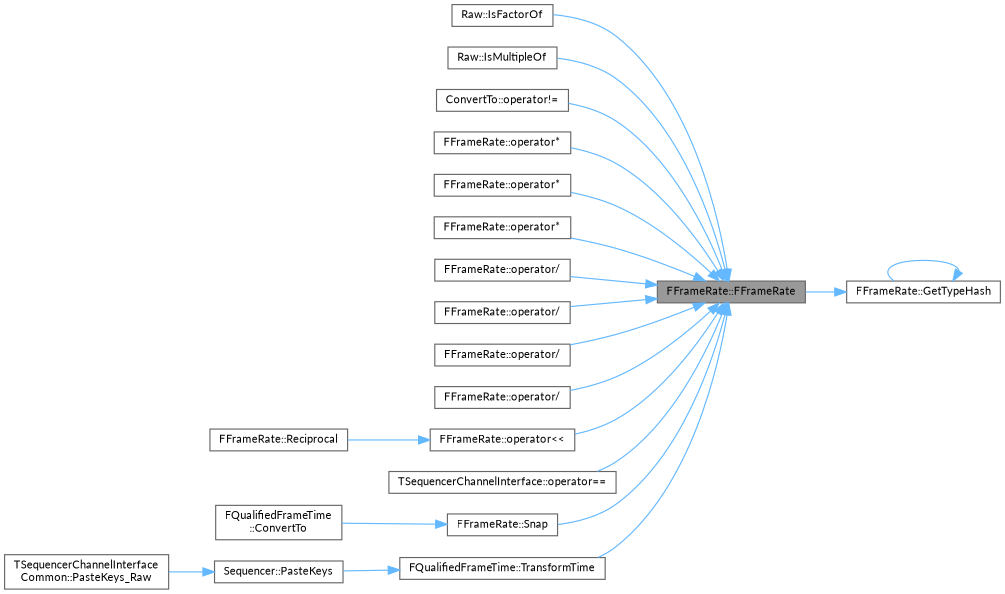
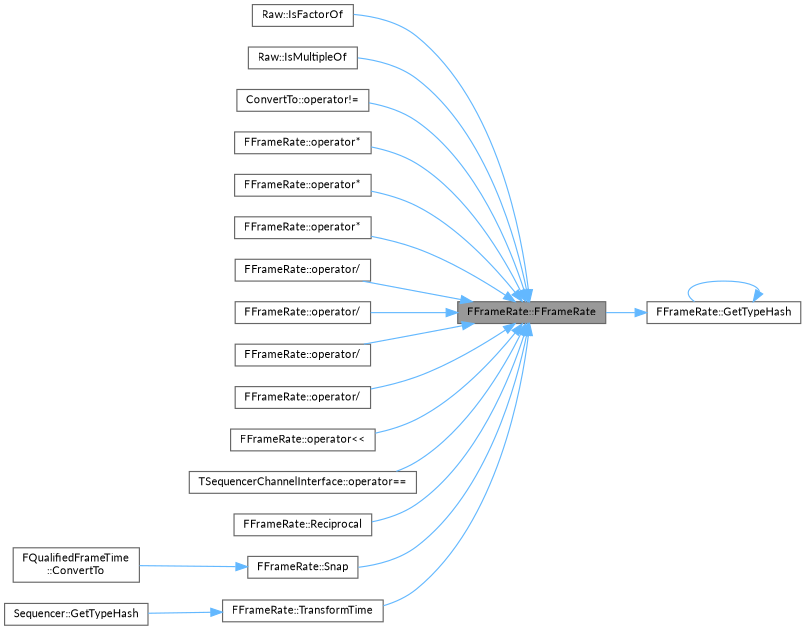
(383, 440) -> (470, 448)
(502, 568) -> (303, 611)
(87, 572) -> none
(279, 572) -> (76, 614)
